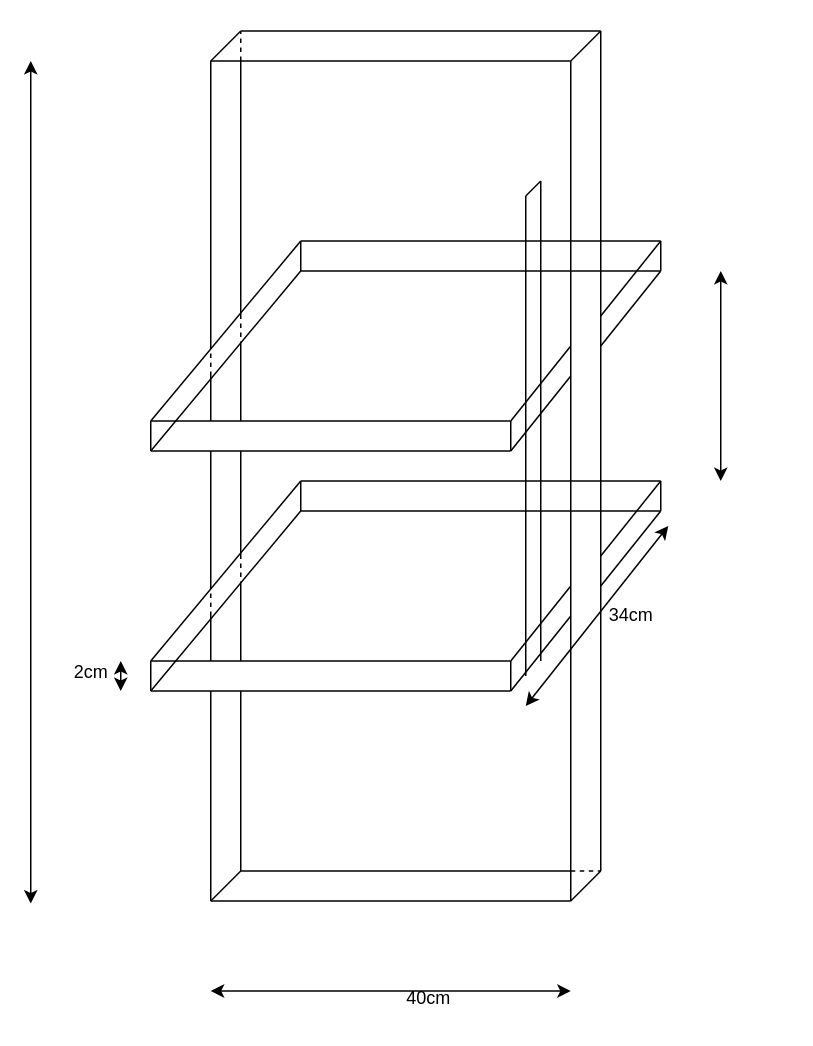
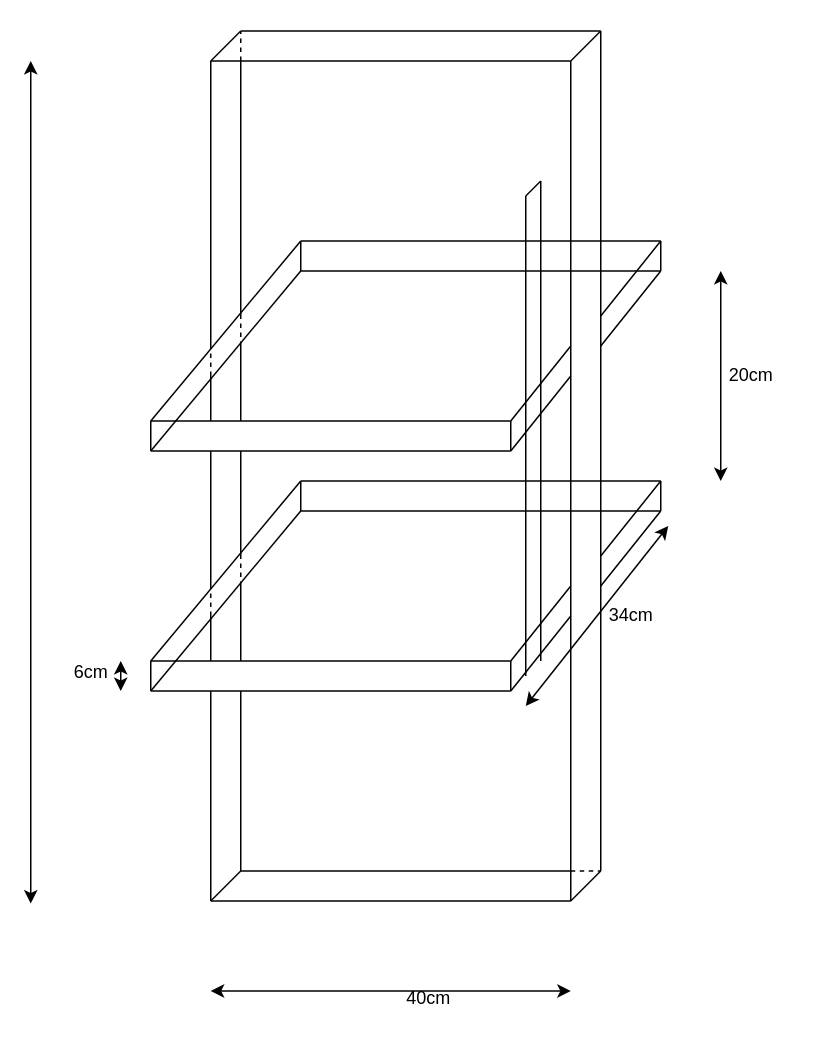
none -> (751, 376)
(92, 673) -> (92, 673)
